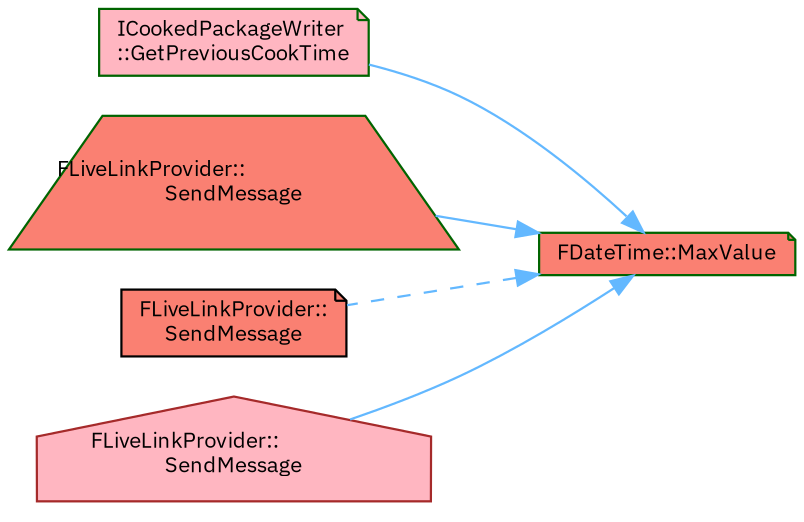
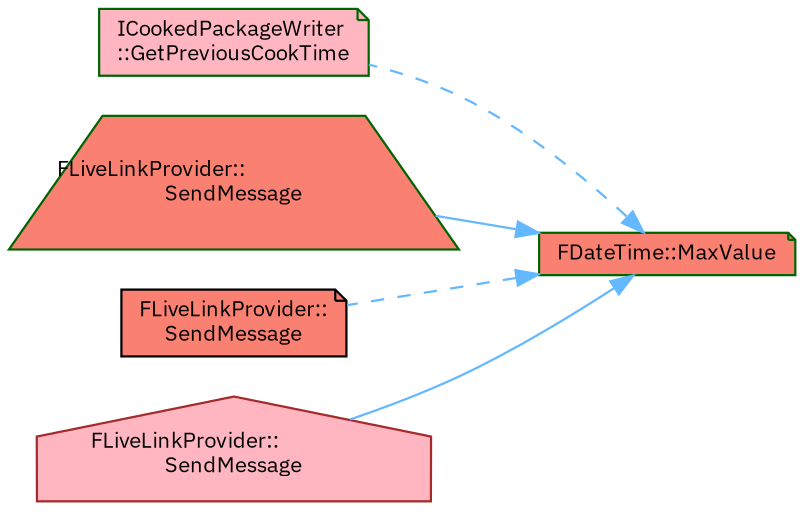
(508, 123) -> (508, 123)
